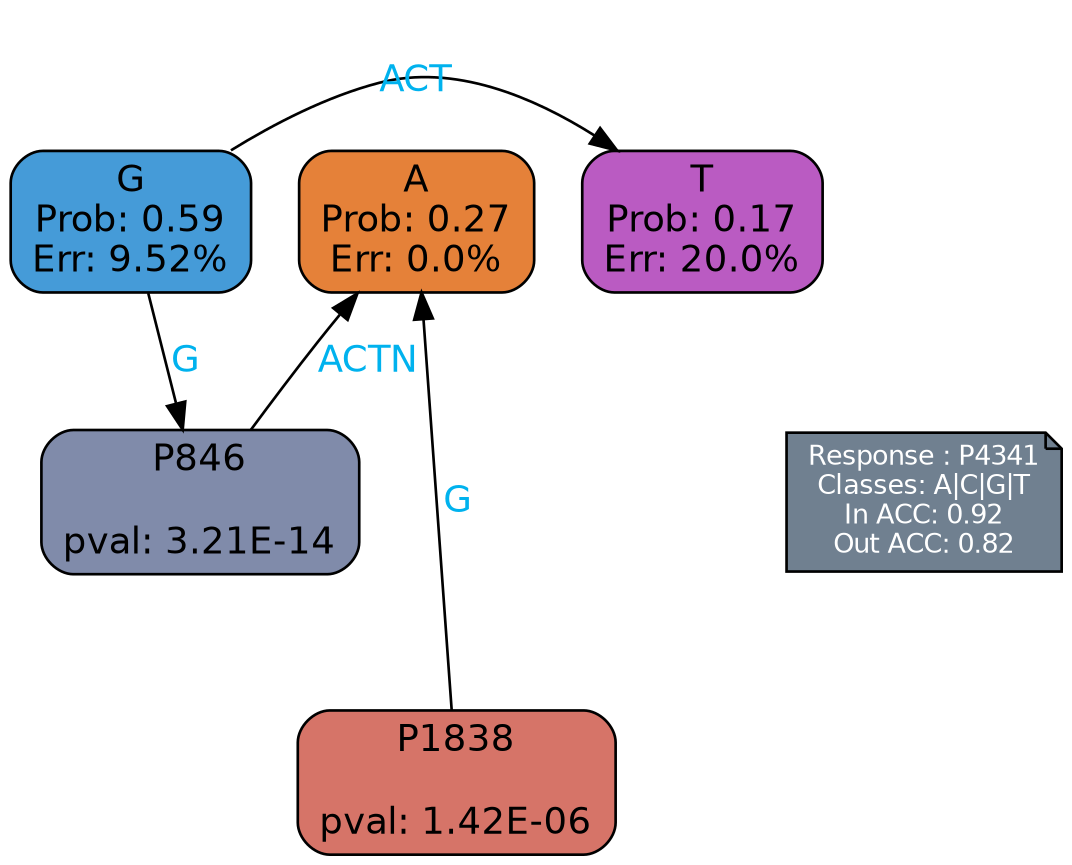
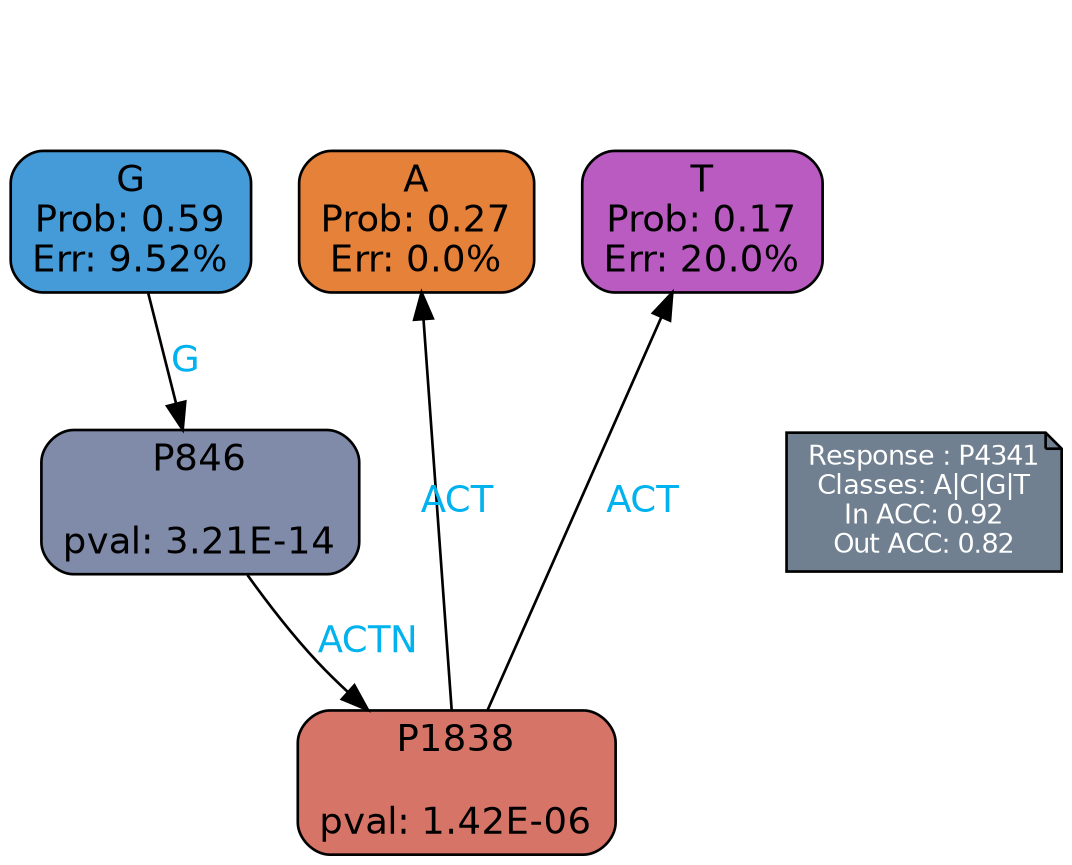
(411, 78) -> (574, 514)
(295, 372) -> (295, 636)
(458, 502) -> (458, 502)
